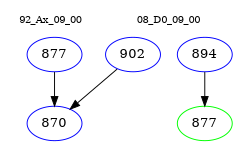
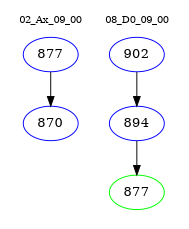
(51, 21) -> (51, 21)
(104, 80) -> (137, 84)
